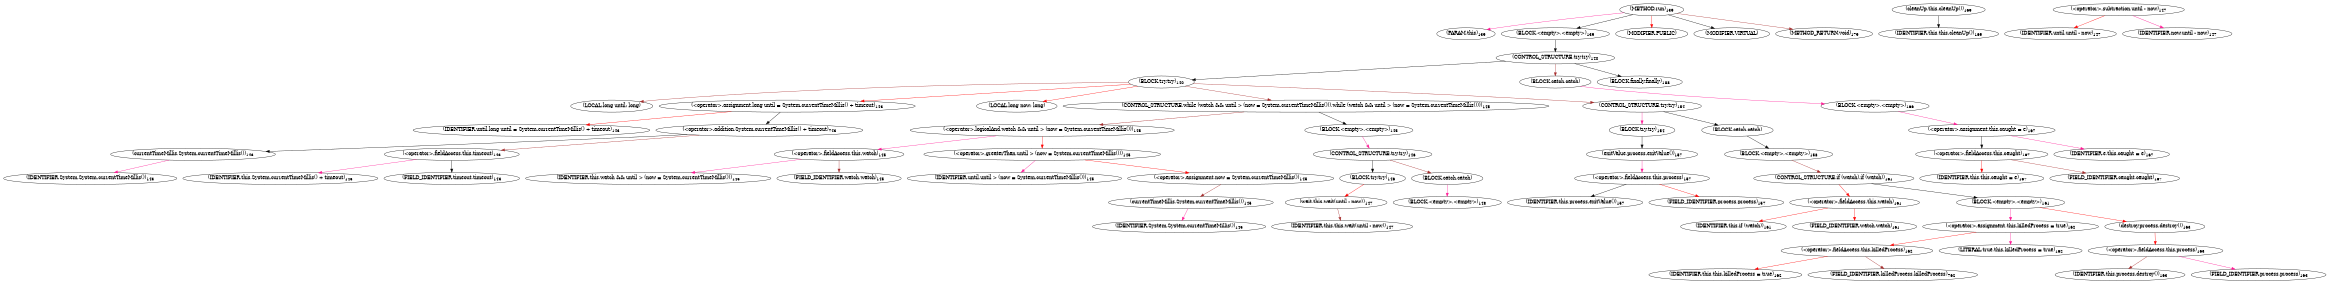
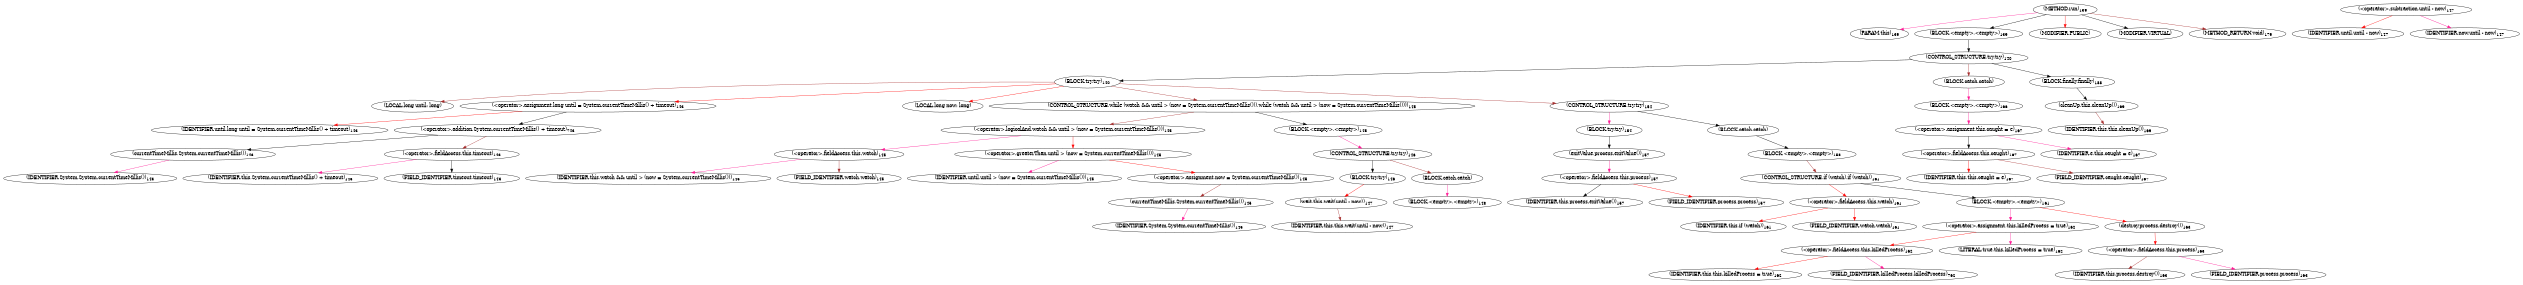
(1939, 20) -> (2099, 117)
none -> (2081, 93)
(1873, 262) -> (1873, 262)
